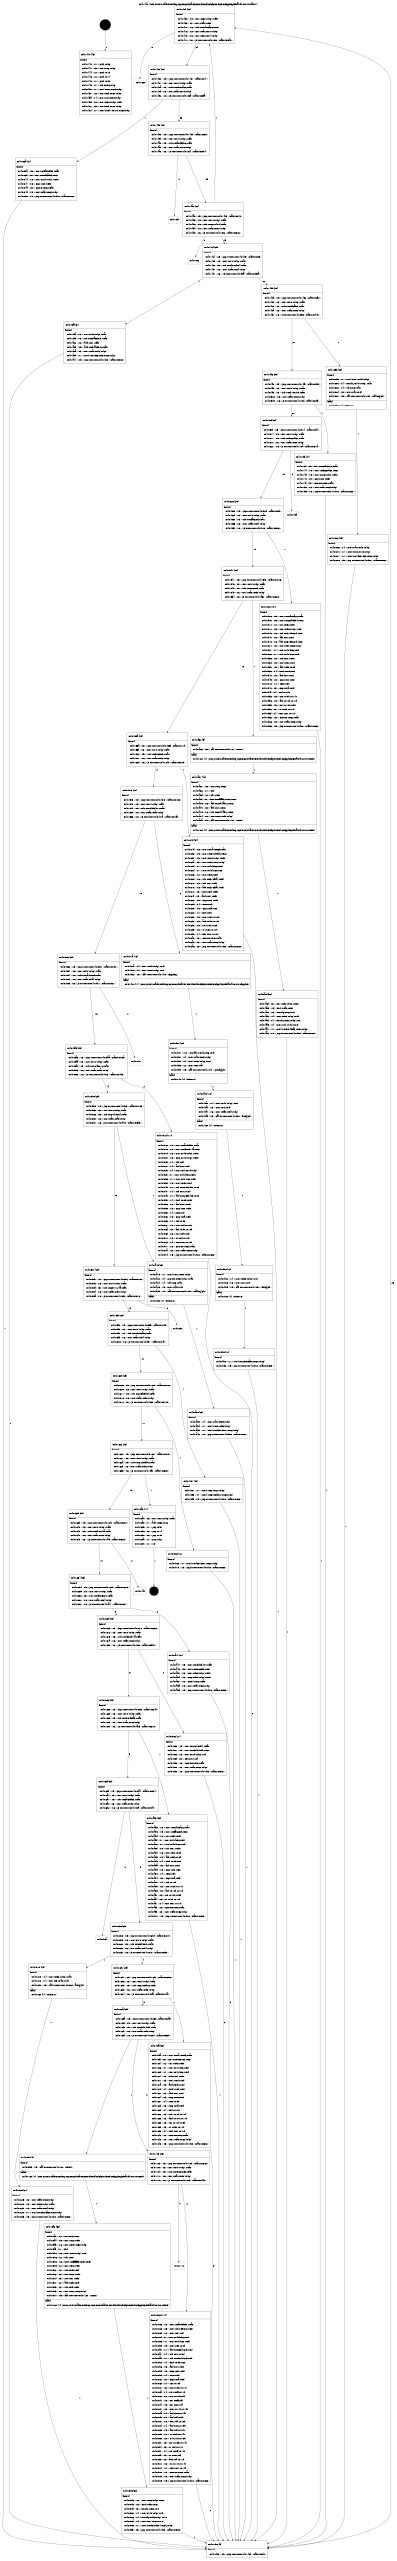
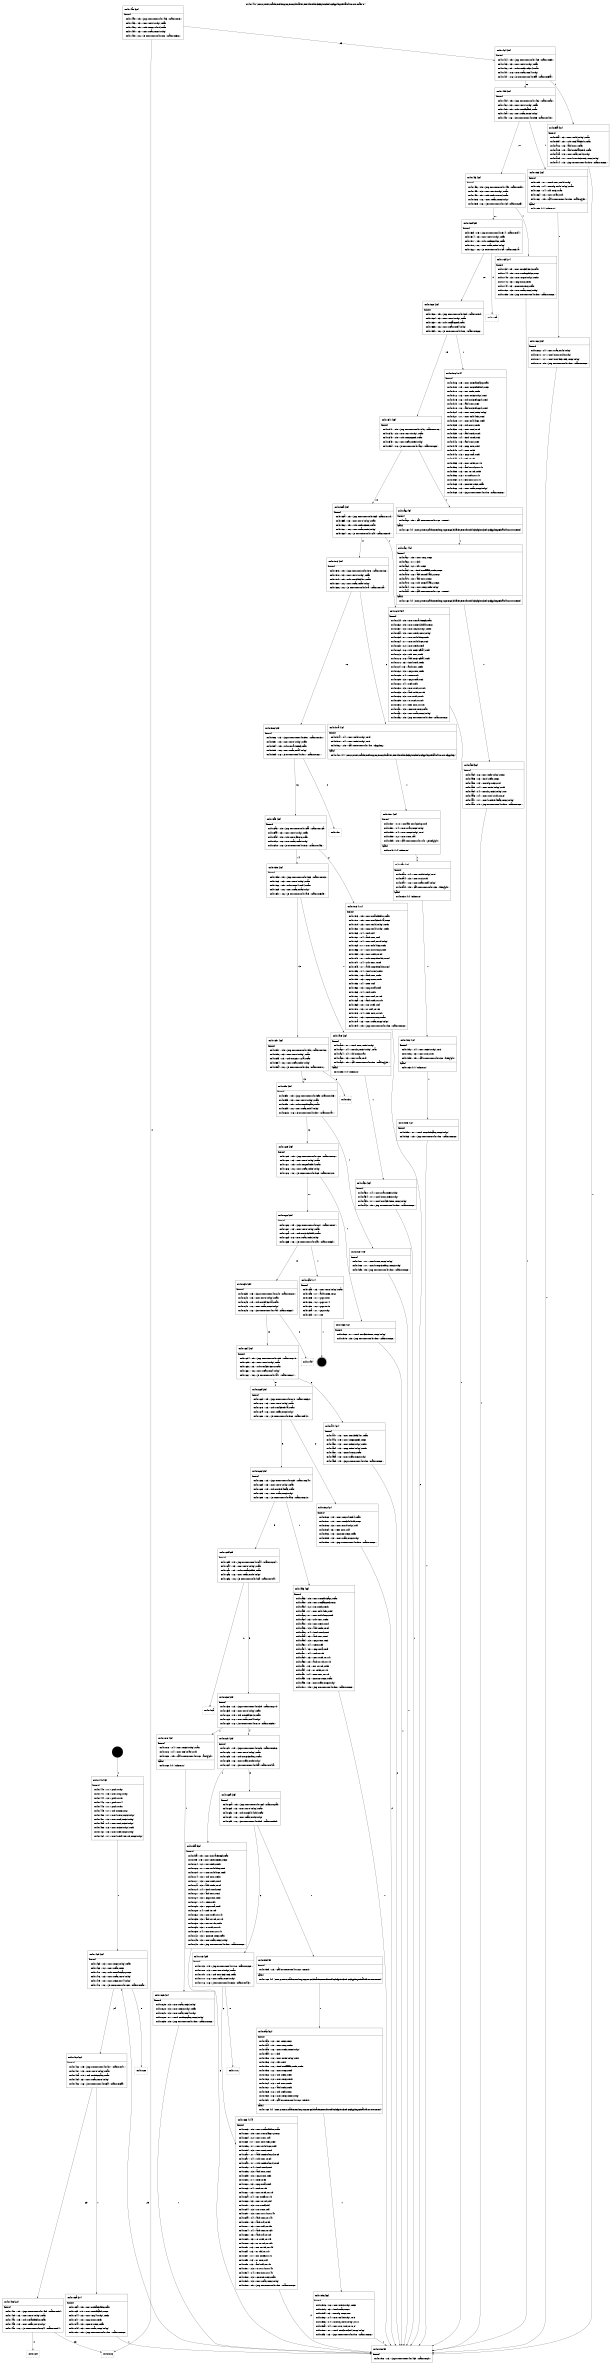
(215, 124) -> (117, 1895)
(196, 179) -> (76, 2344)
(320, 1654) -> none
